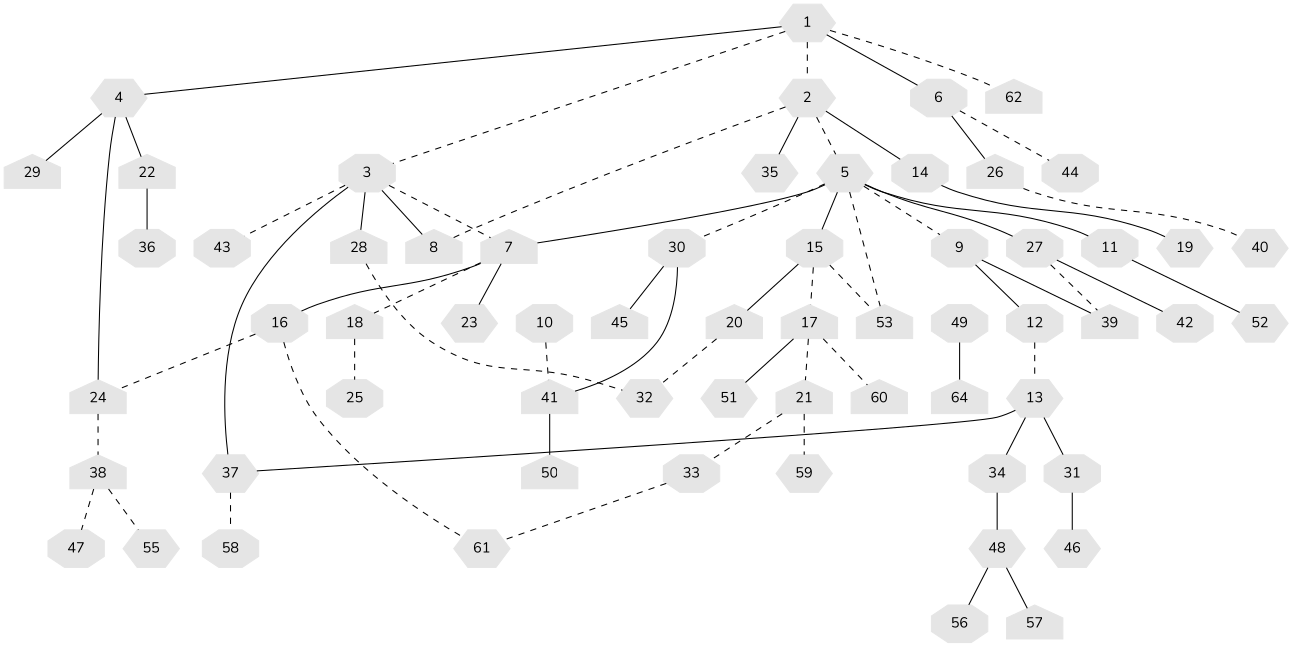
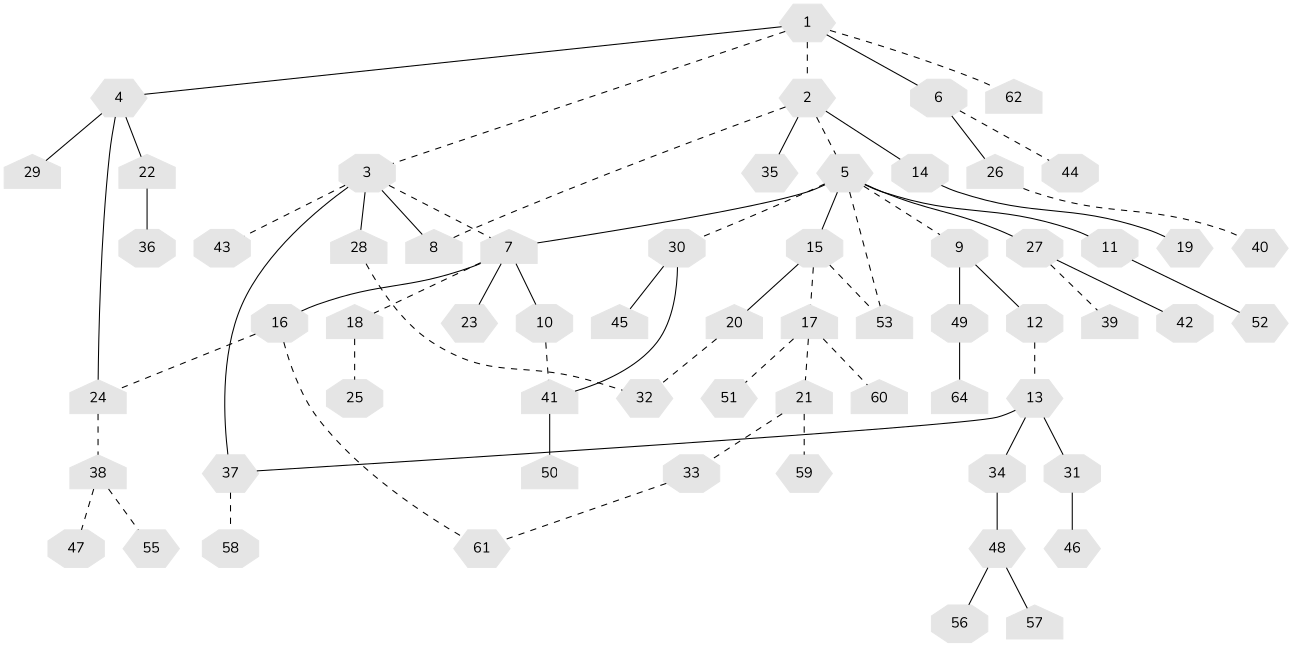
none -> (526, 284)
(1036, 287) -> (960, 286)
(770, 361) -> (770, 361)
